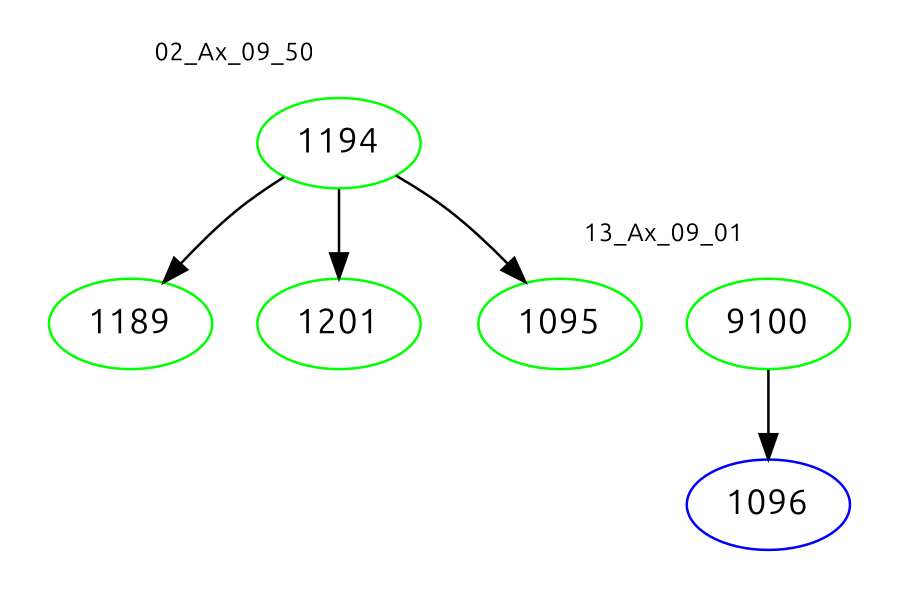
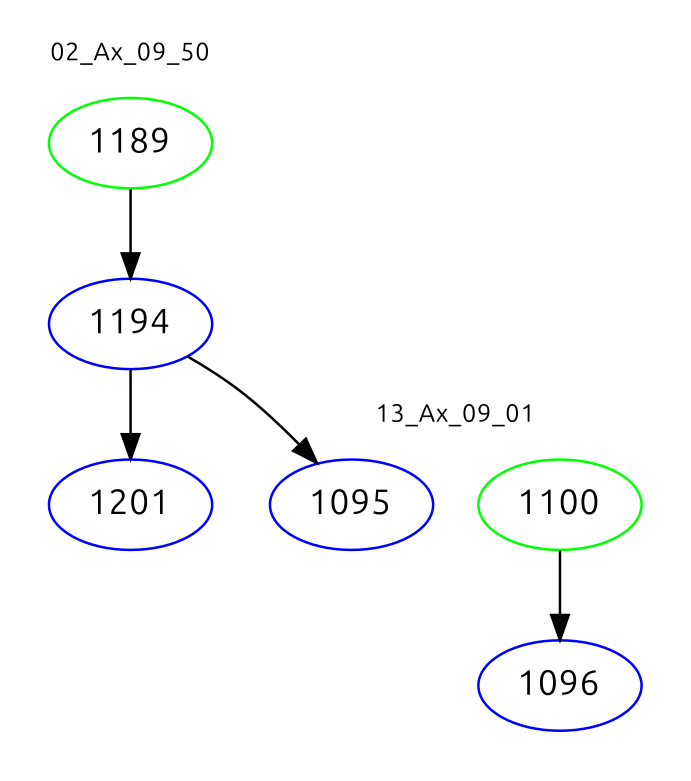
(339, 143) -> (131, 324)
(229, 217) -> (131, 221)
(339, 324) -> (131, 505)
(560, 324) -> (352, 505)
(768, 324) -> (560, 505)
